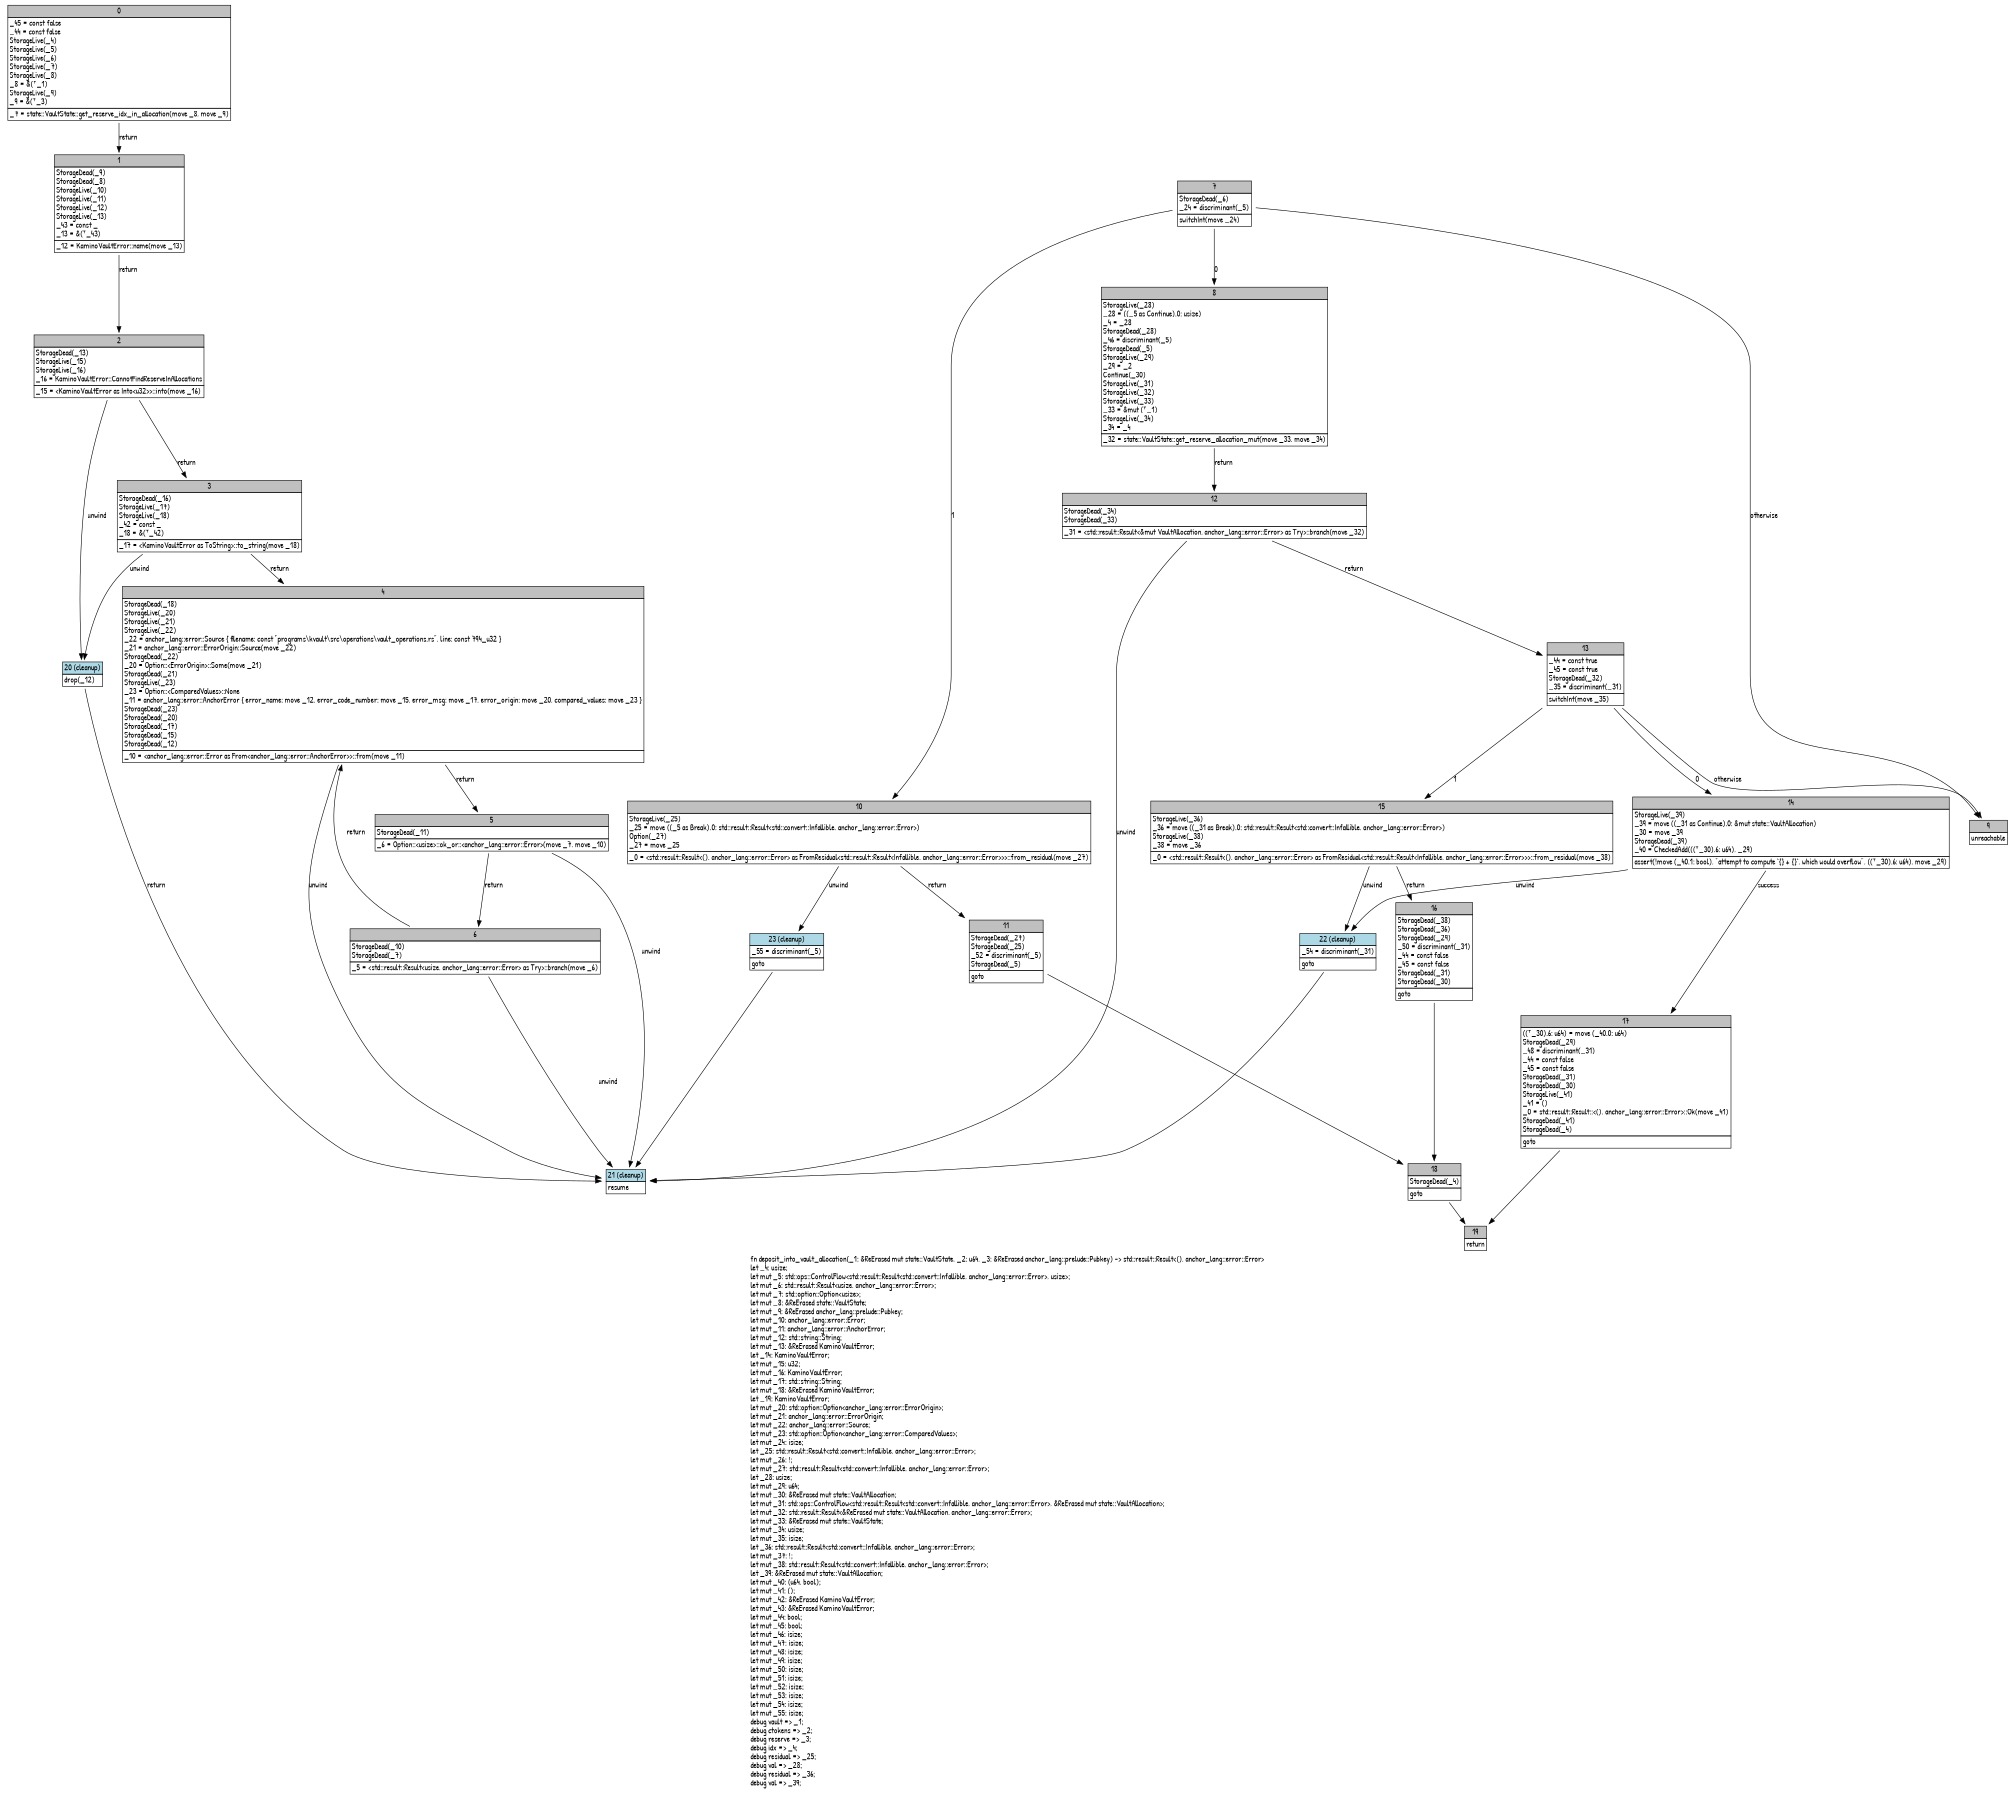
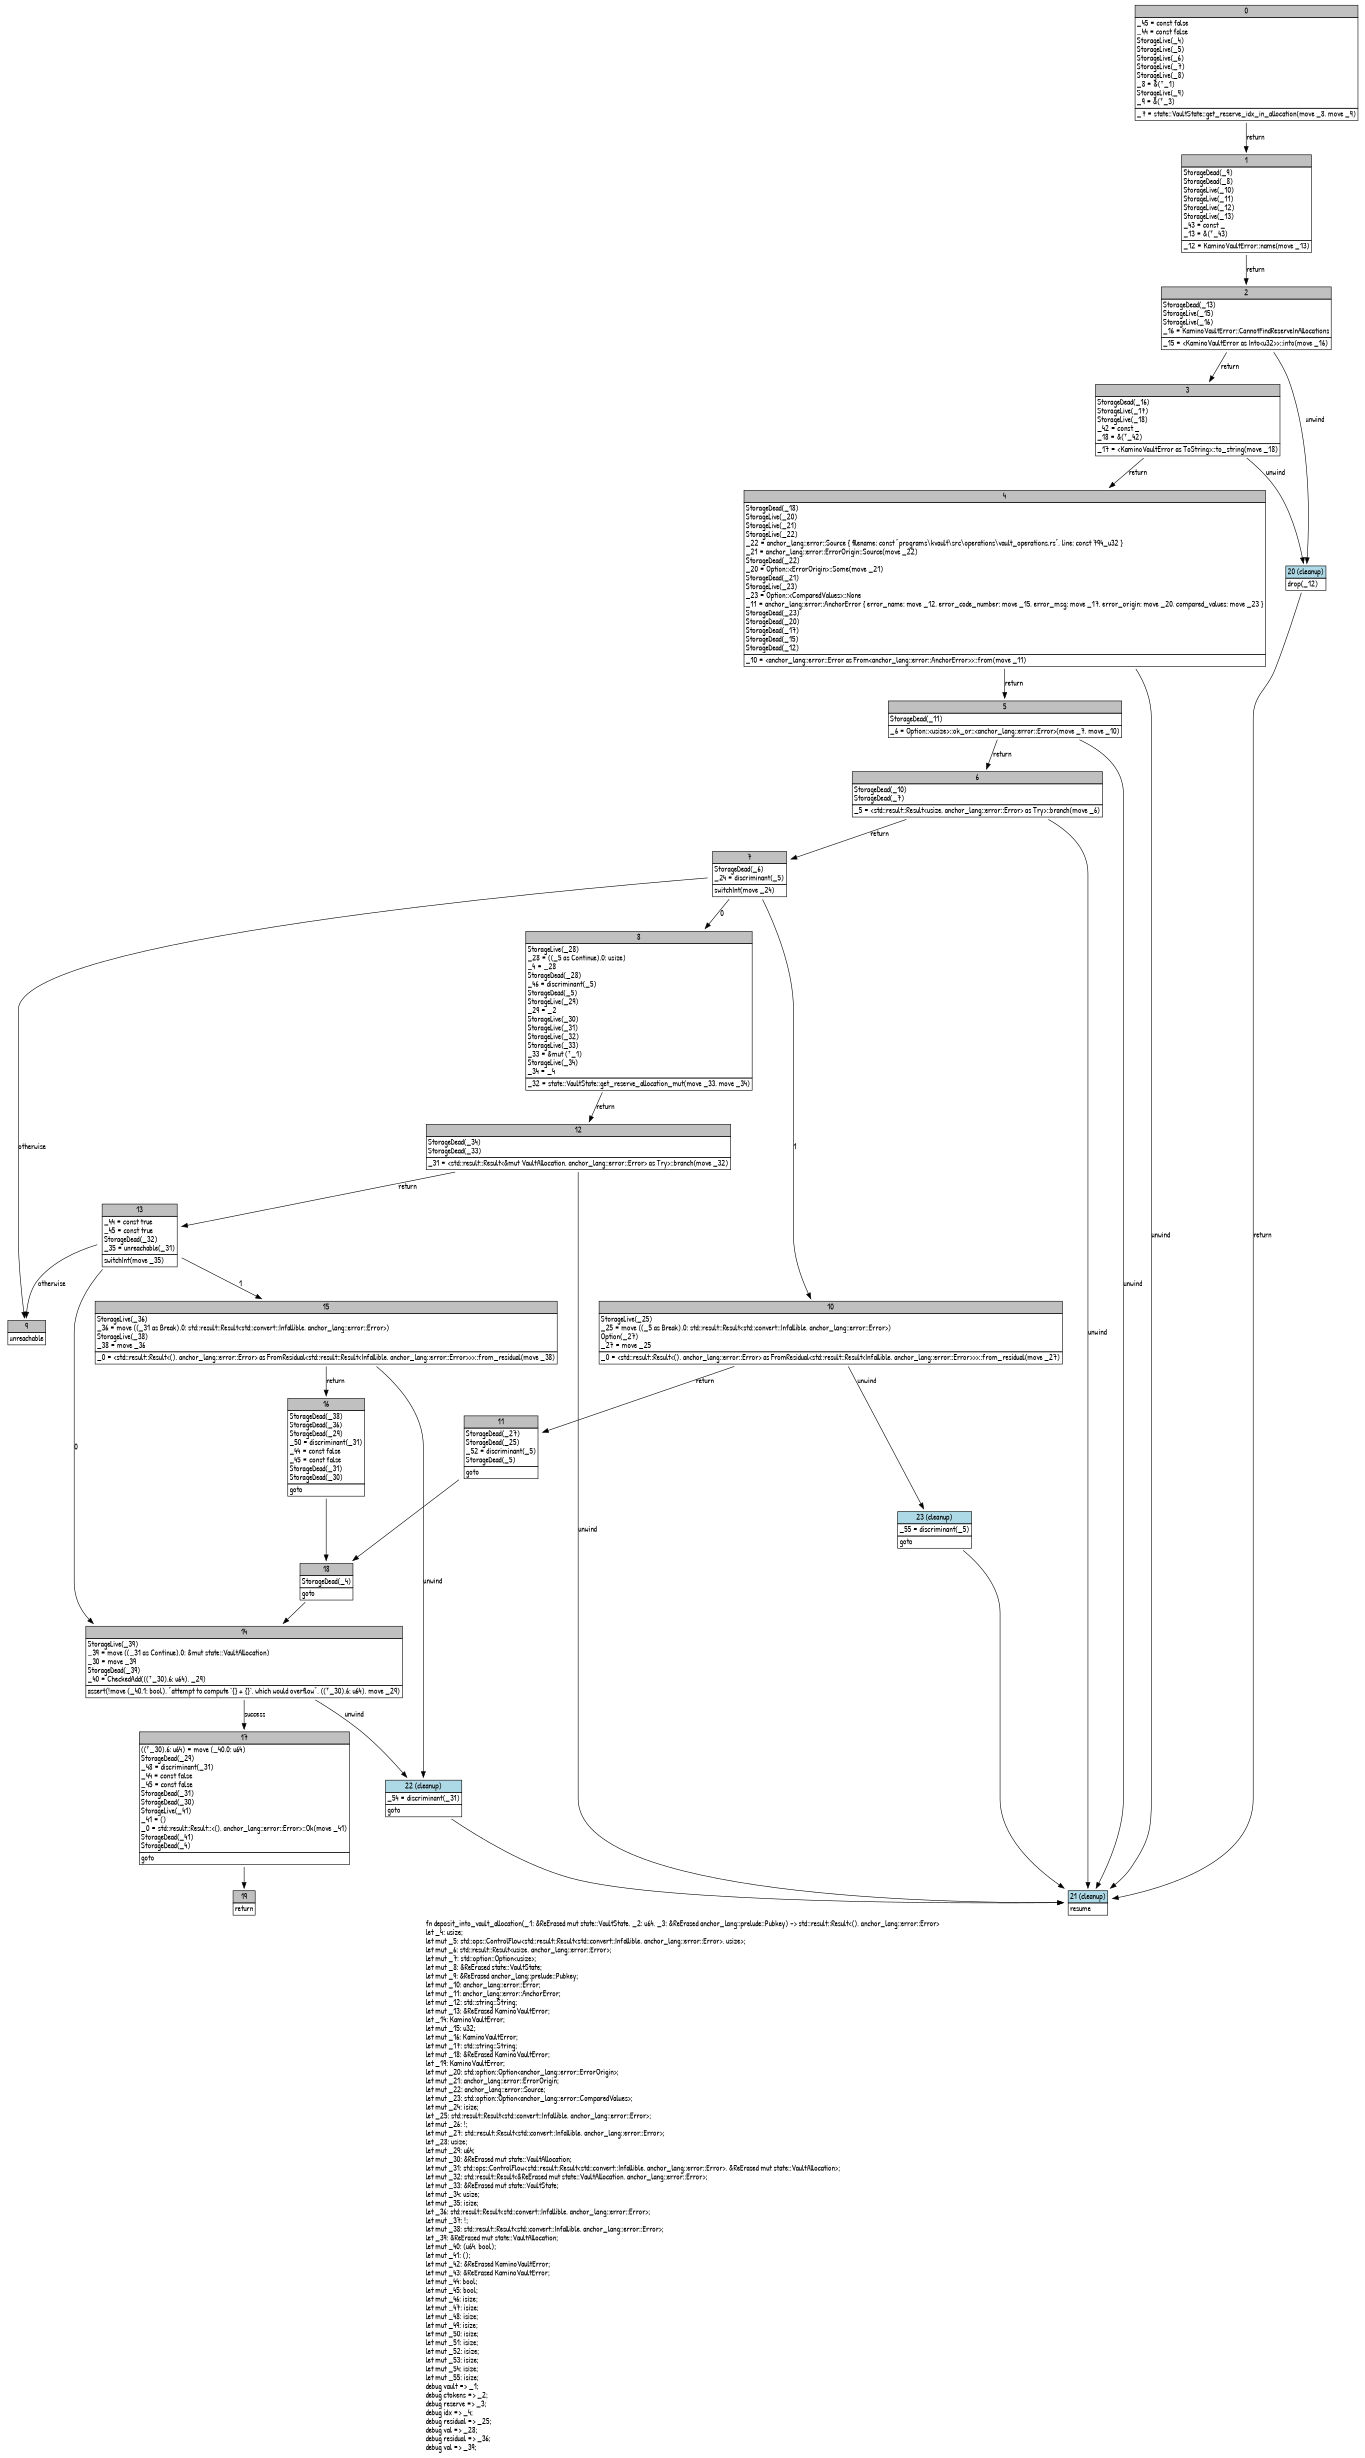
(1125, 375) -> (553, 1019)
(1586, 687) -> (140, 1248)
(343, 863) -> (851, 838)
(1455, 1211) -> (296, 1611)
